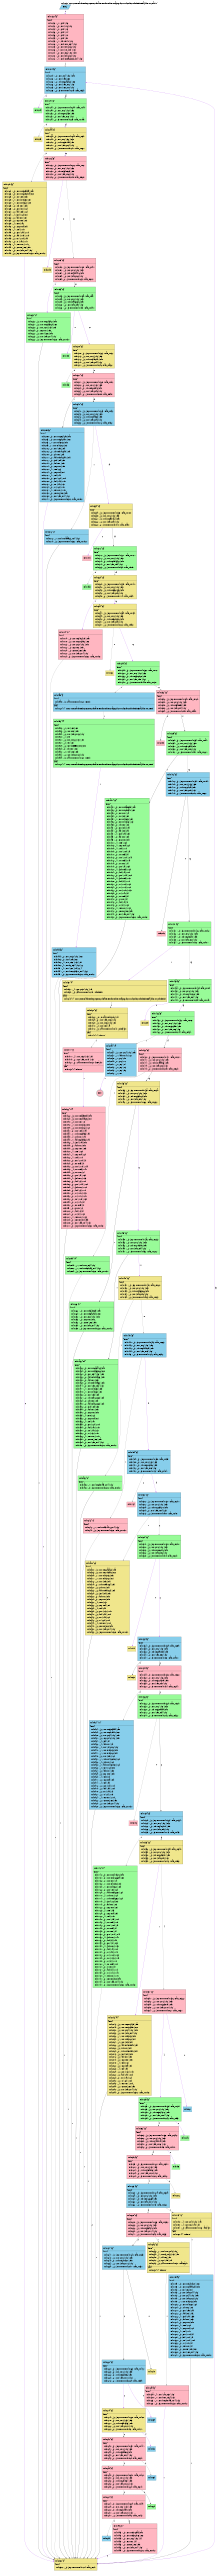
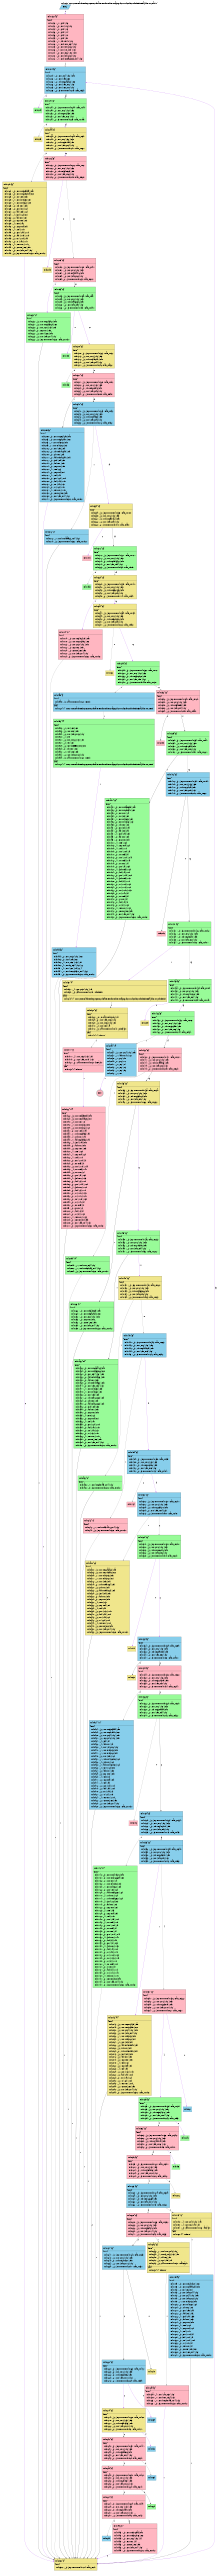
(161, 1852) -> (161, 1852)
